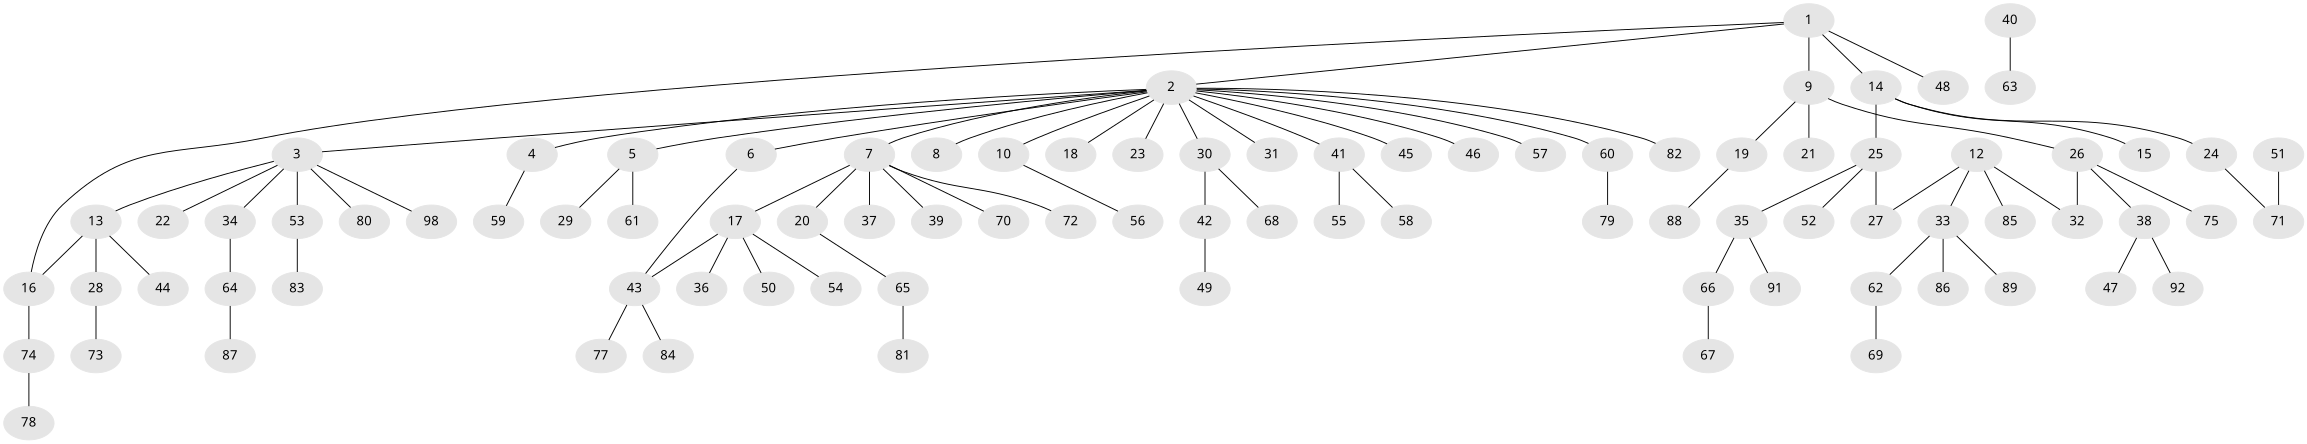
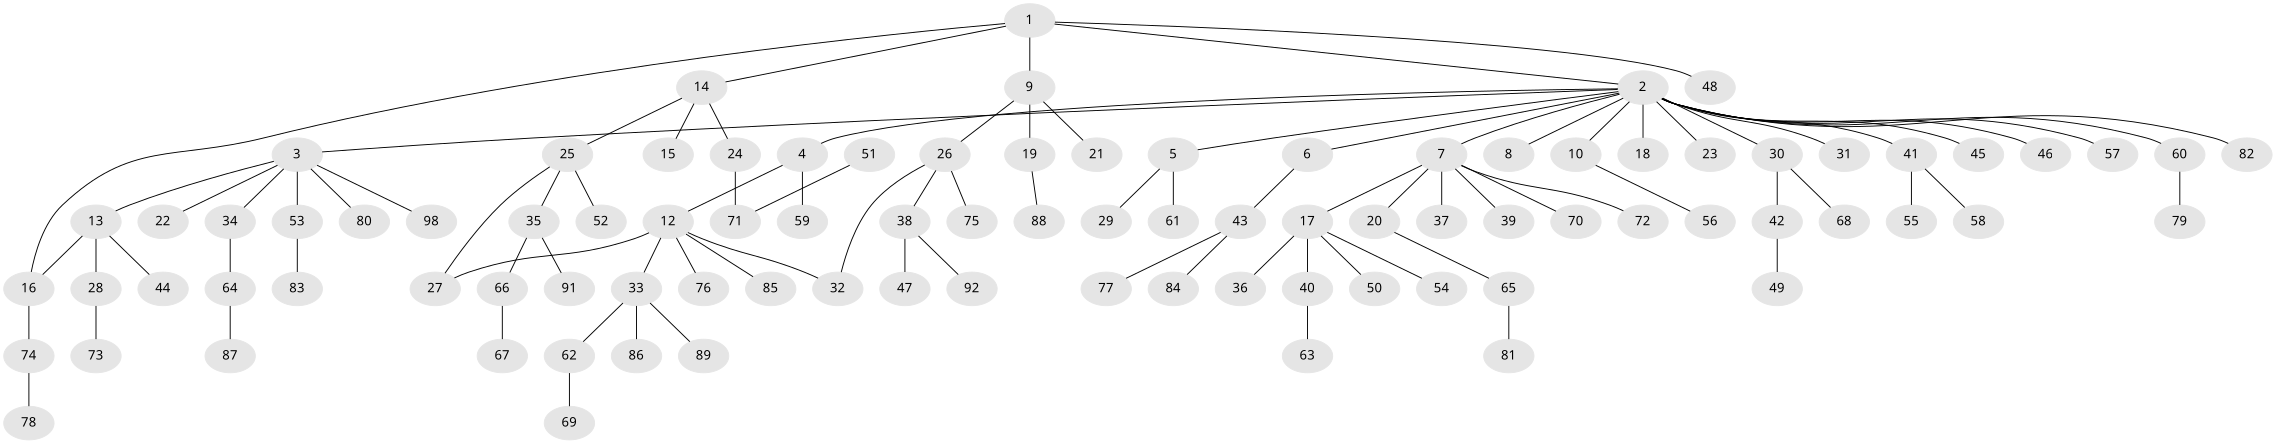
none -> (742, 185)
(685, 255) -> (1308, 255)
none -> (704, 289)
